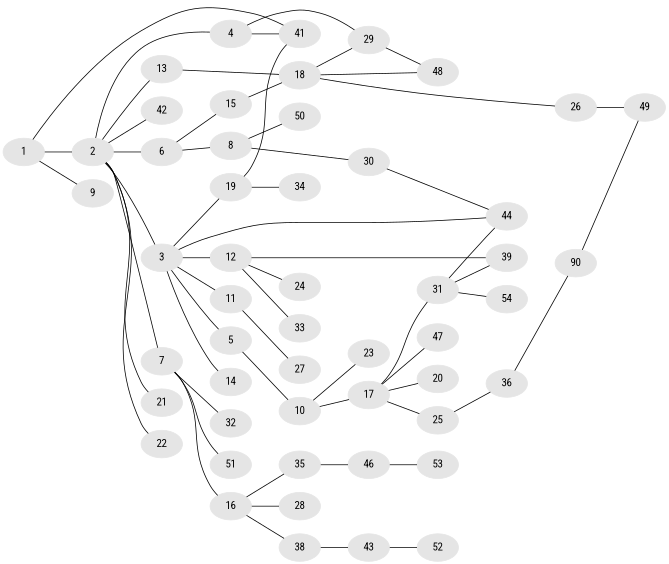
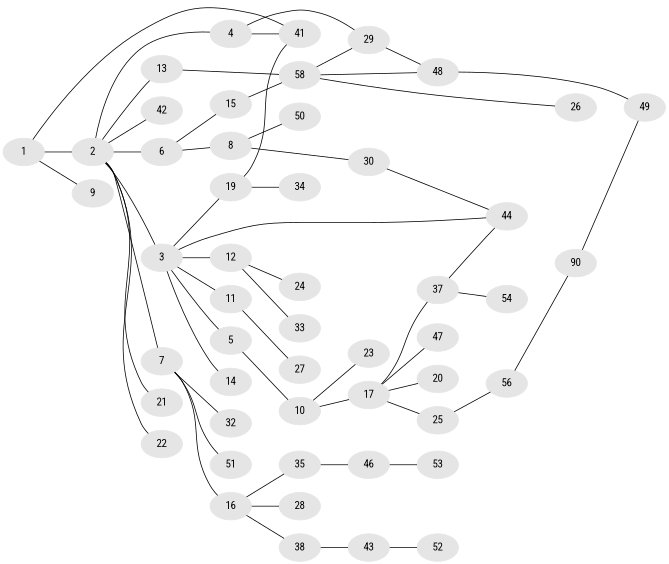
(300, 75) -> (300, 75)
(610, 108) -> (545, 77)
(507, 258) -> none
(438, 290) -> (438, 290)
(507, 384) -> (507, 384)
